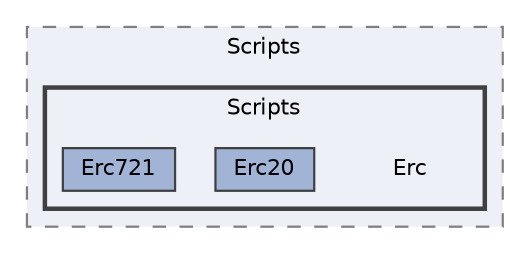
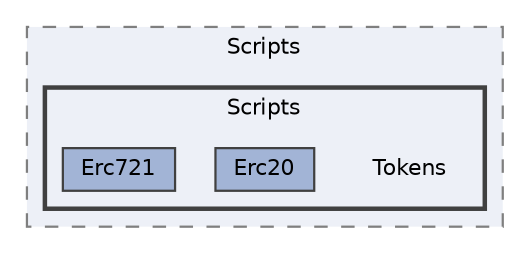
(411, 169) -> (411, 169)
